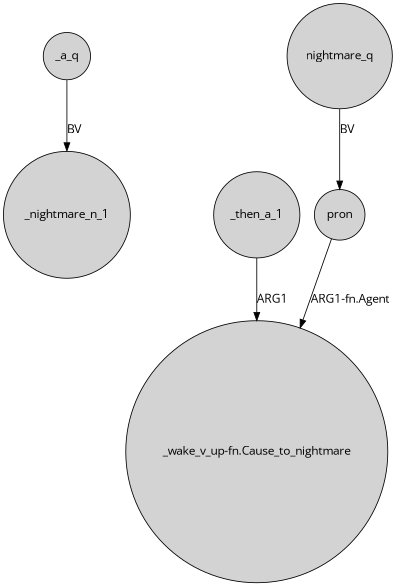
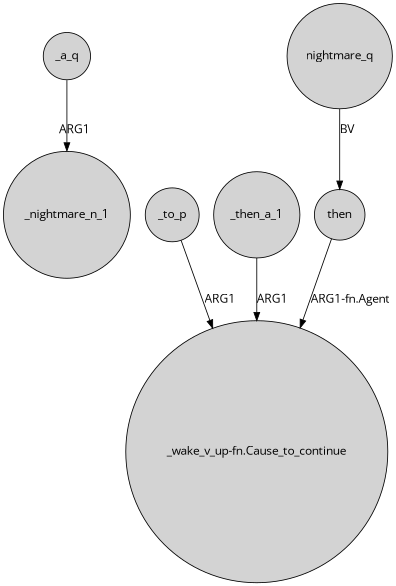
(74, 130) -> (74, 130)
none -> (172, 215)
(340, 215) -> (340, 215)
(257, 452) -> (257, 452)
